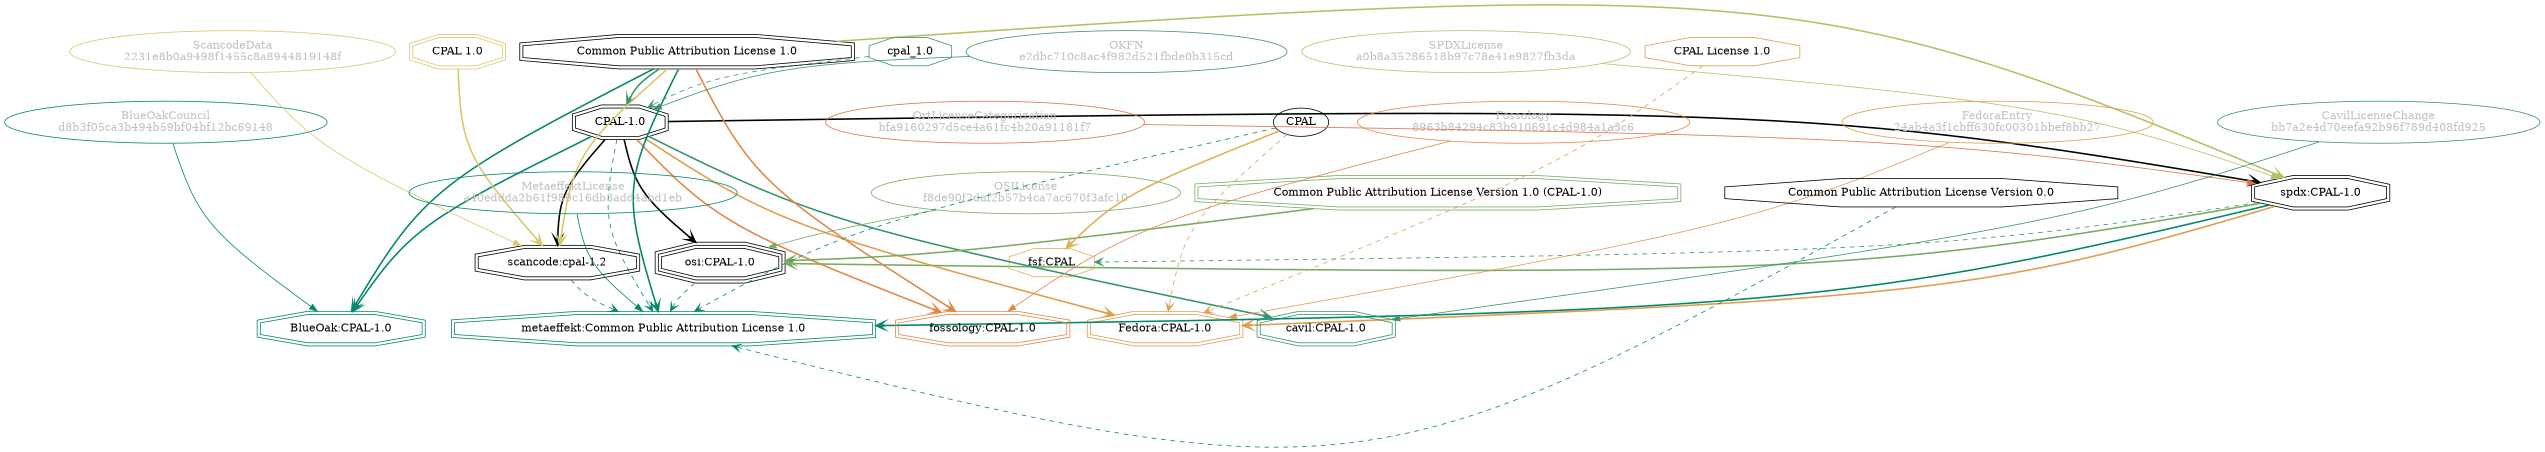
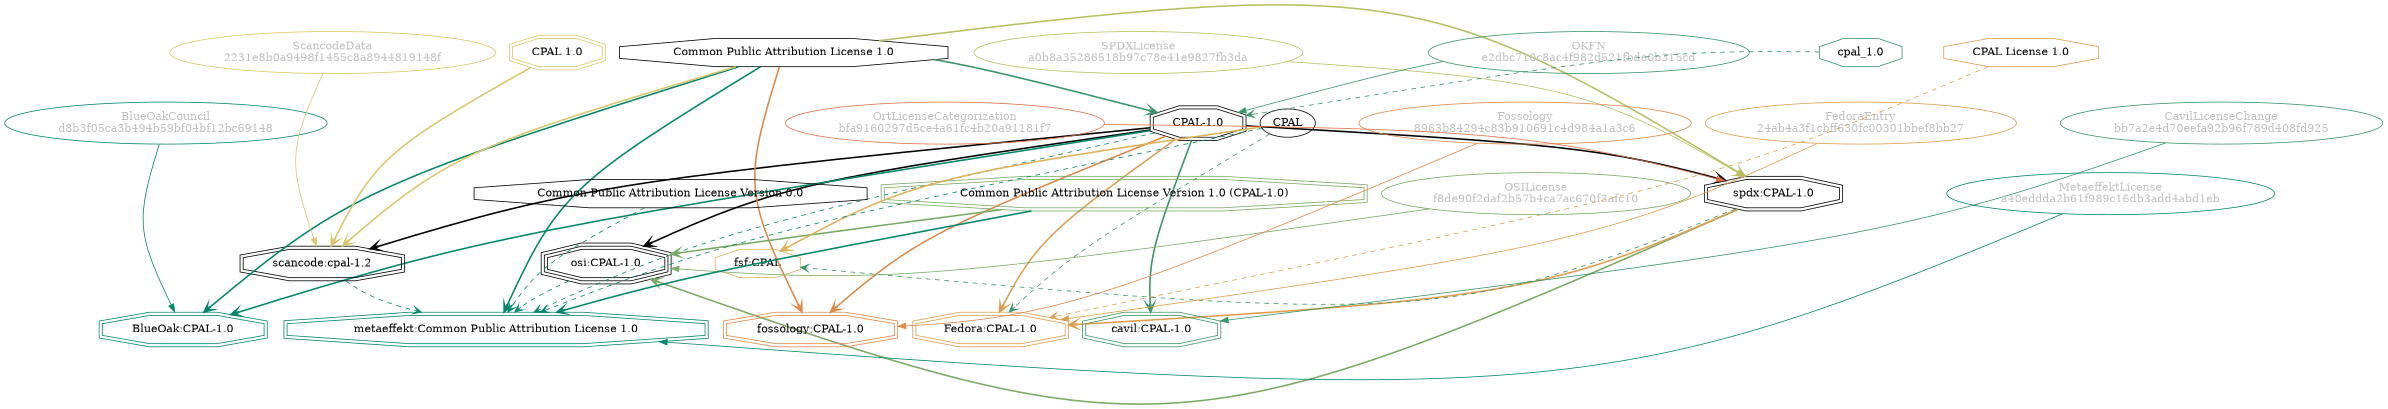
(687, 52) -> (784, 53)
(1217, 199) -> (1138, 214)
(1825, 290) -> (797, 256)
